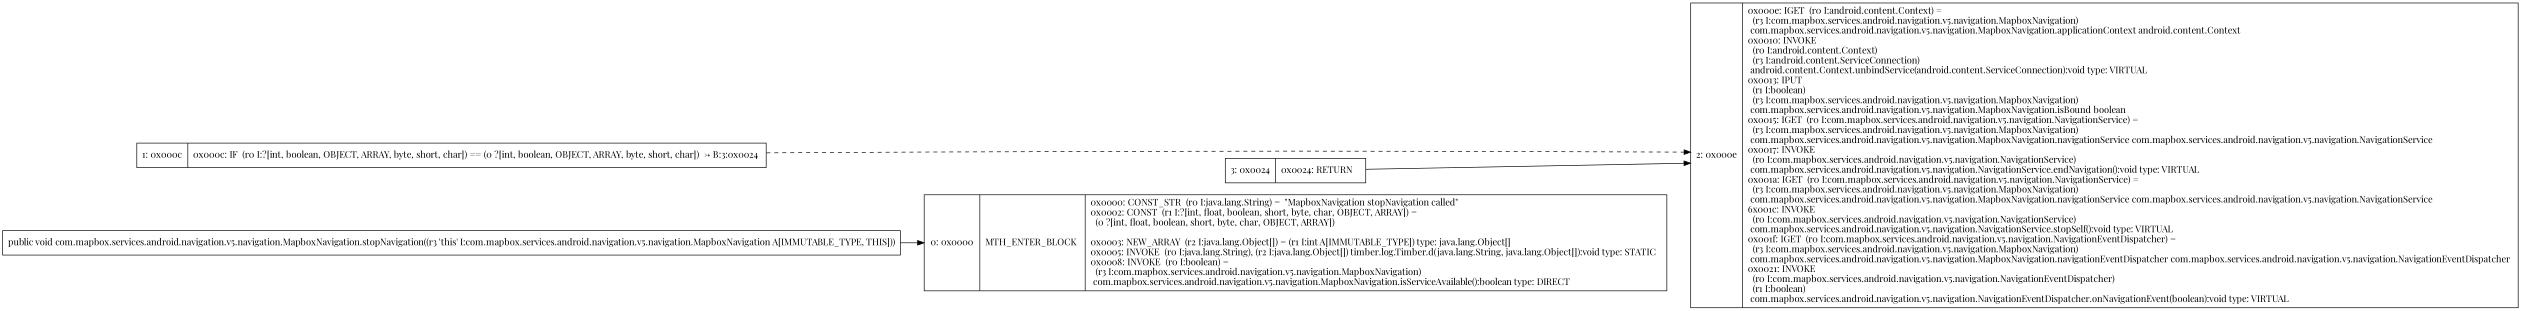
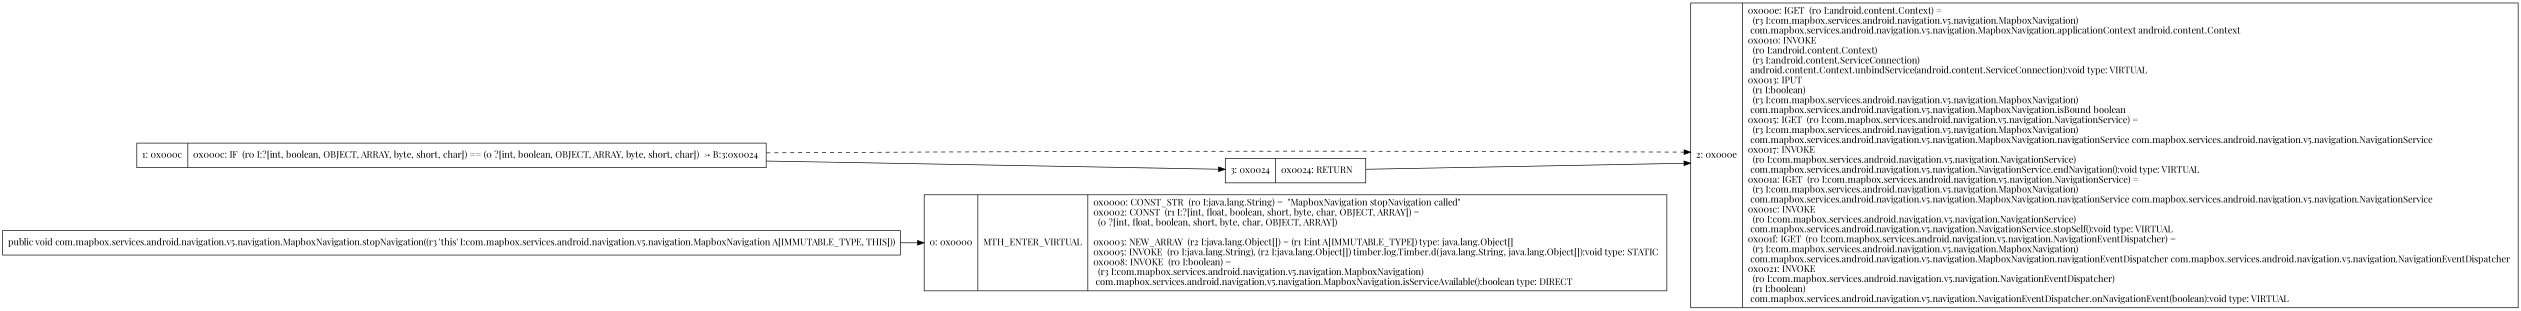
none -> (992, 165)
(1784, 210) -> (1784, 210)
(1031, 242) -> (1033, 242)
